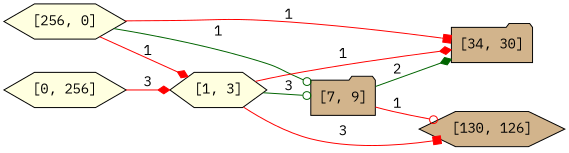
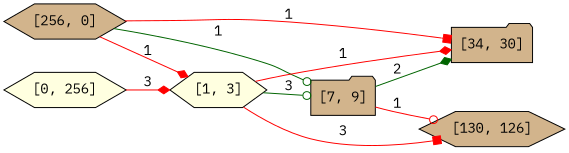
(65, 22) -> (65, 22)
